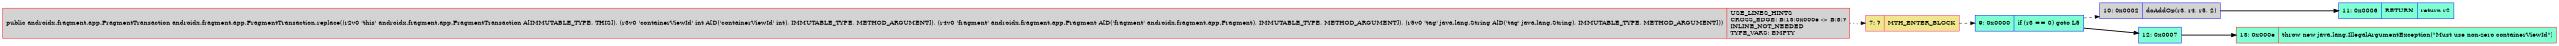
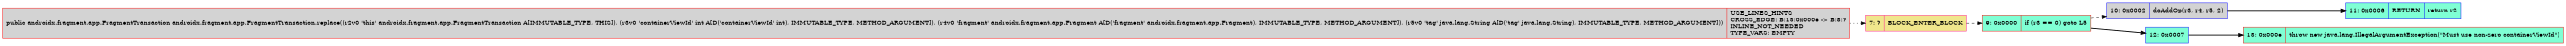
(1922, 23) -> (1925, 23)
(2029, 23) -> (2037, 23)
